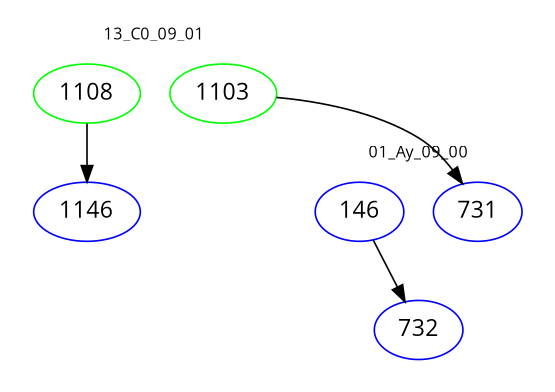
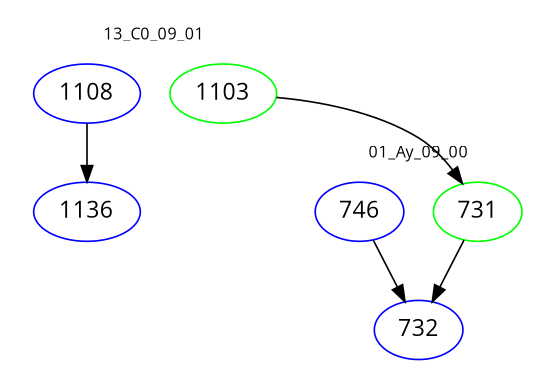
(87, 94) -> (87, 94)
(87, 212) -> (87, 212)
(360, 212) -> (360, 212)
(478, 212) -> (478, 212)
none -> (452, 264)
